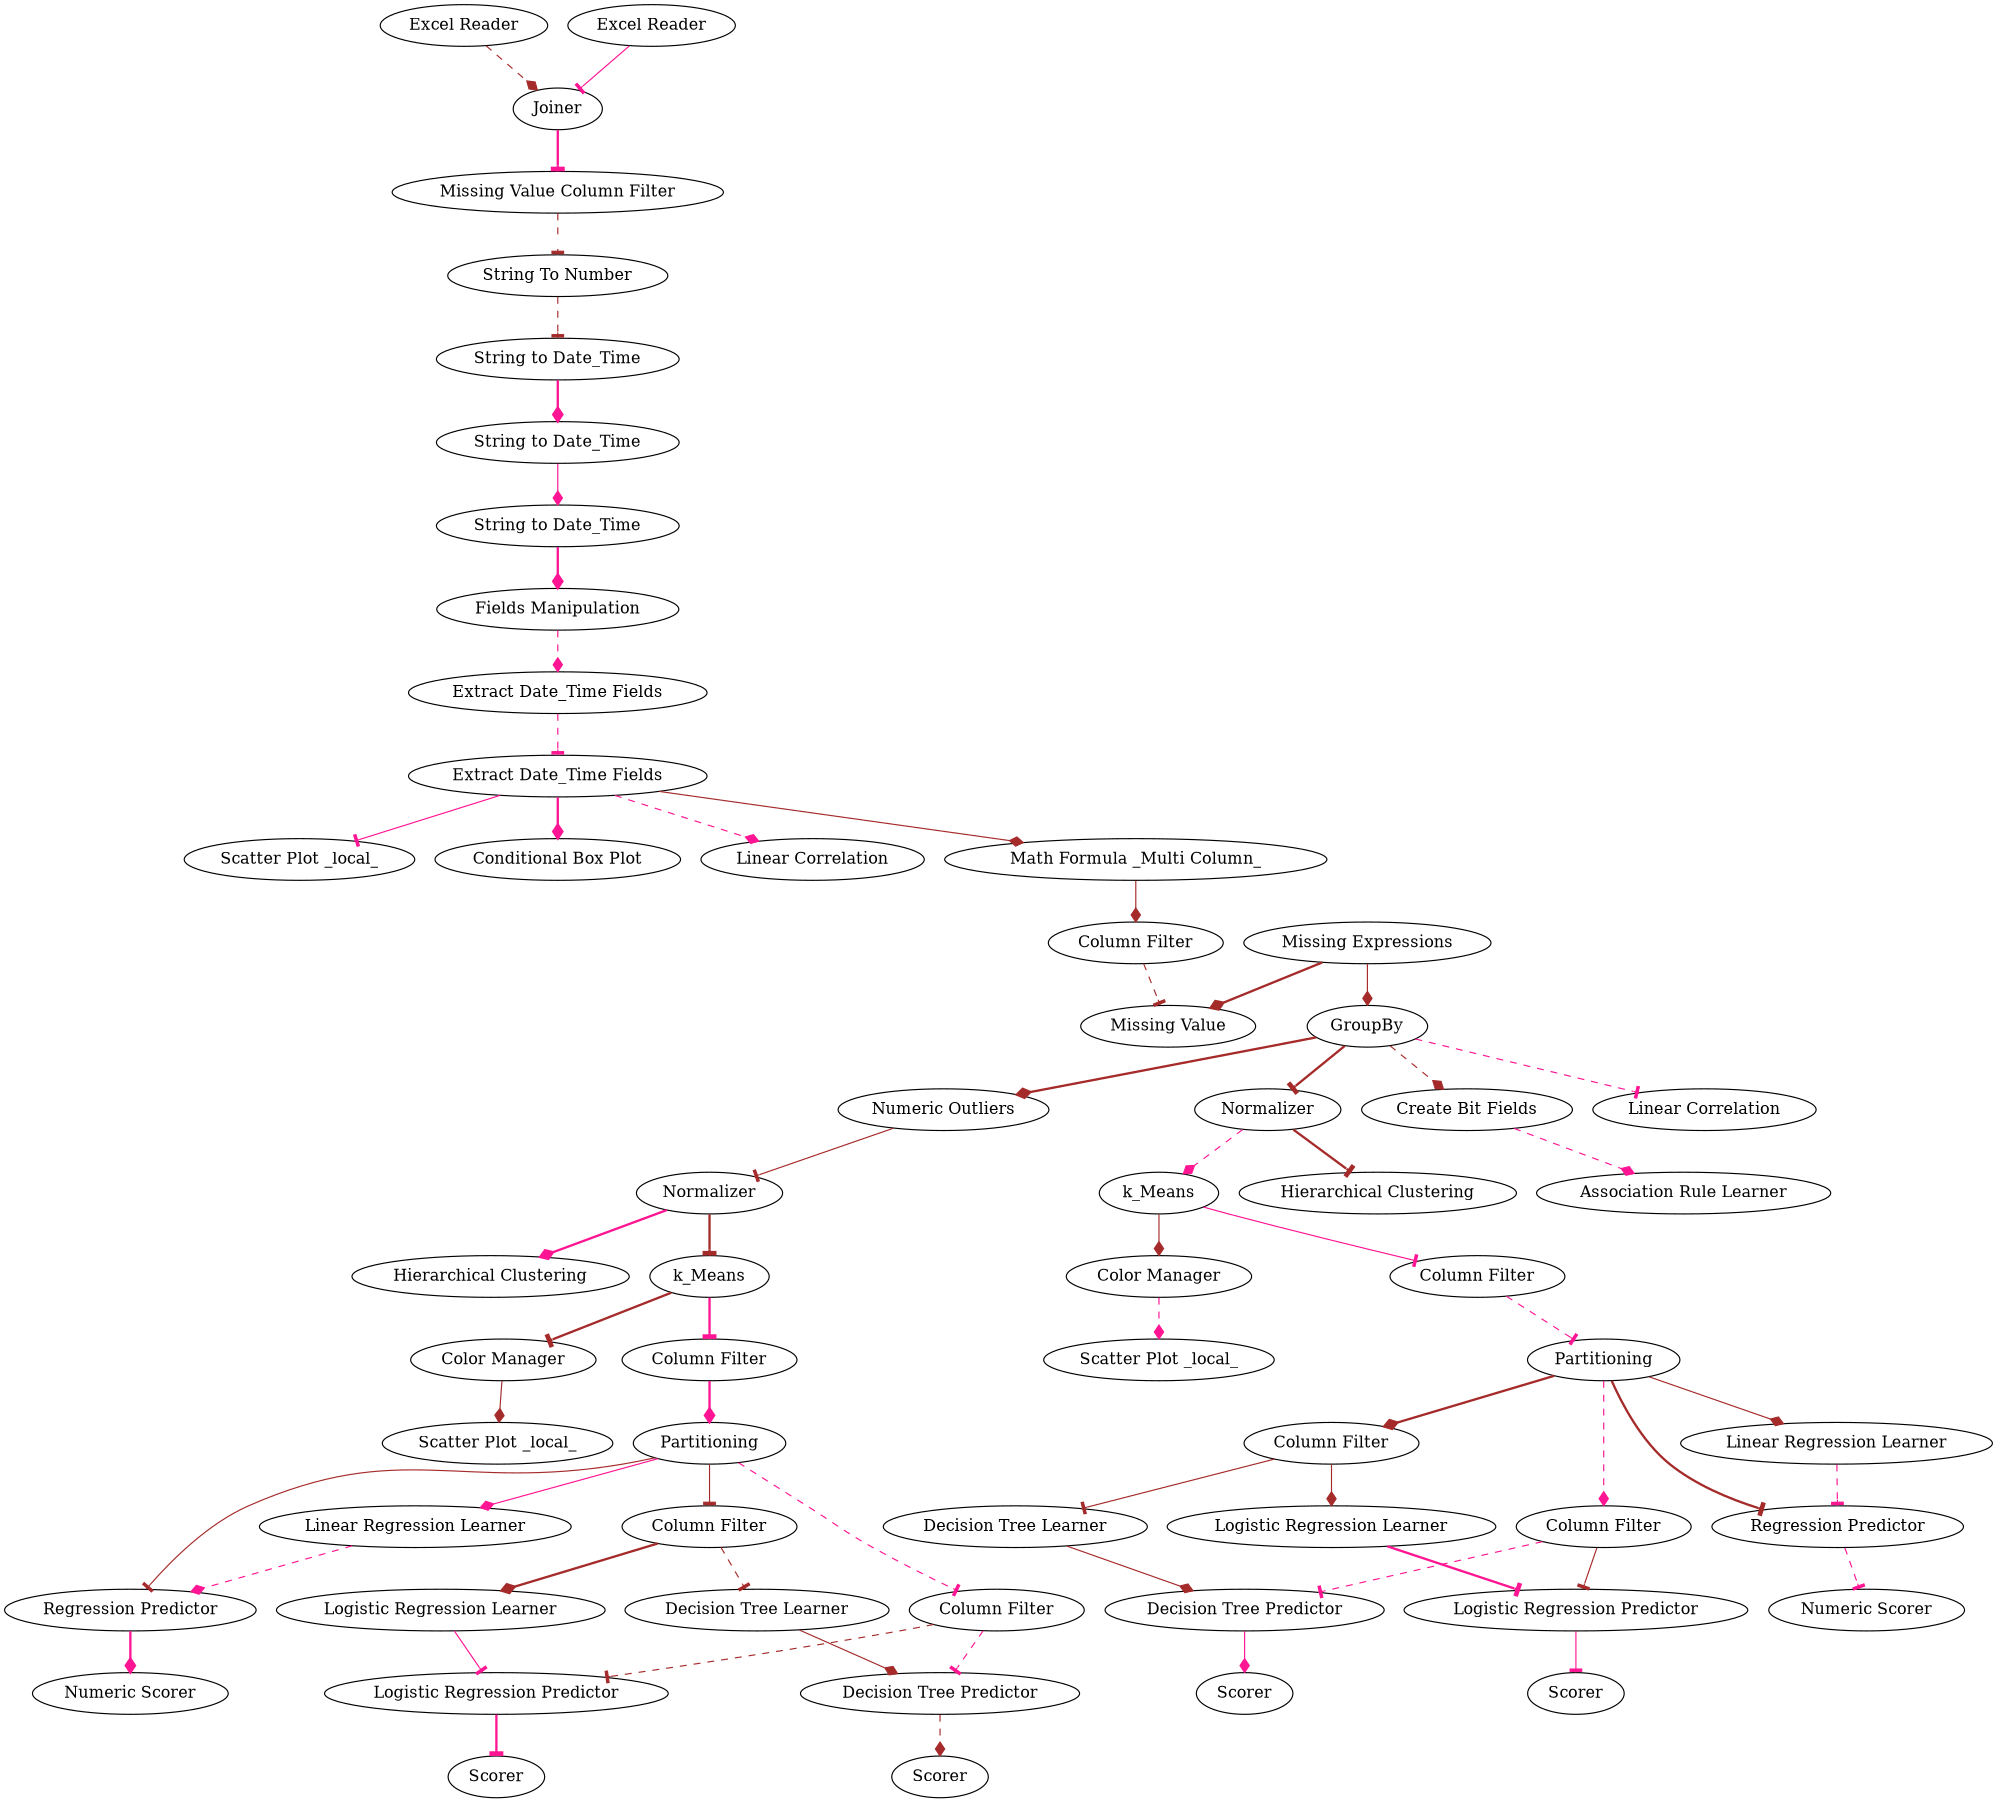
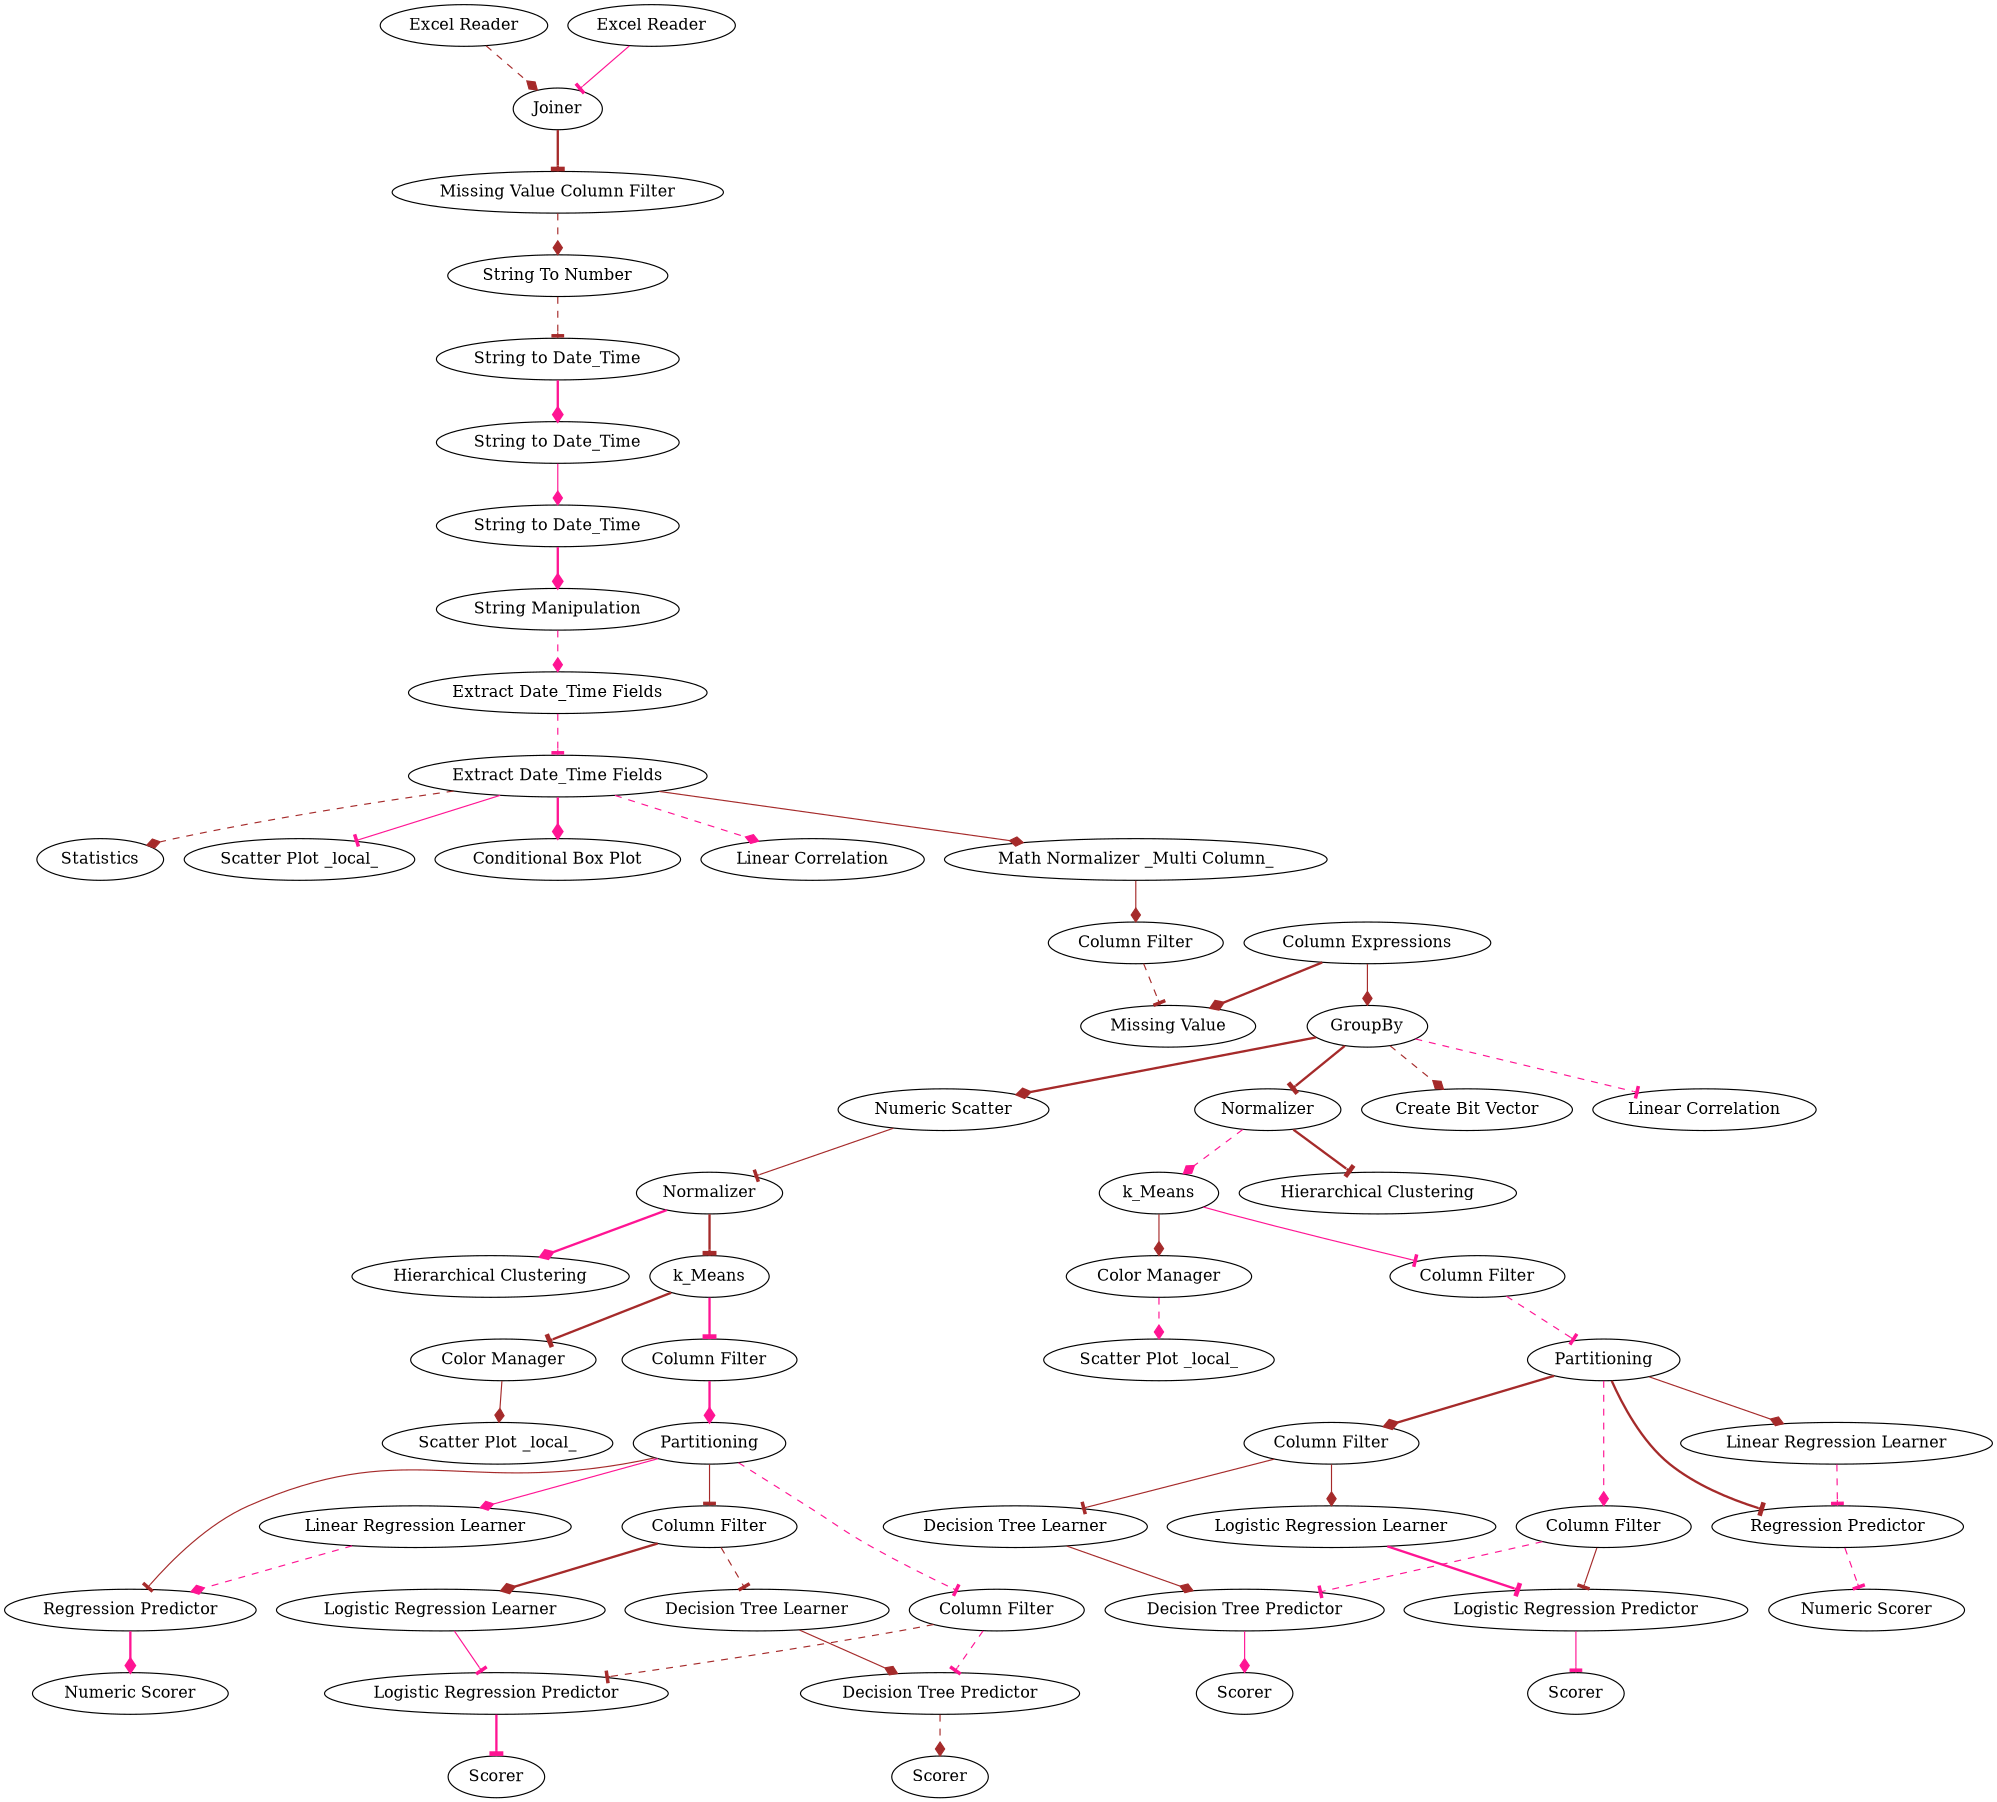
(558, 148) -> (558, 148)
(558, 227) -> (558, 227)
(558, 609) -> (558, 609)
none -> (100, 859)
(1136, 859) -> (1136, 859)
(1367, 943) -> (1367, 943)
(944, 1110) -> (944, 1110)
(1467, 1110) -> (1467, 1110)
(1684, 1193) -> none
